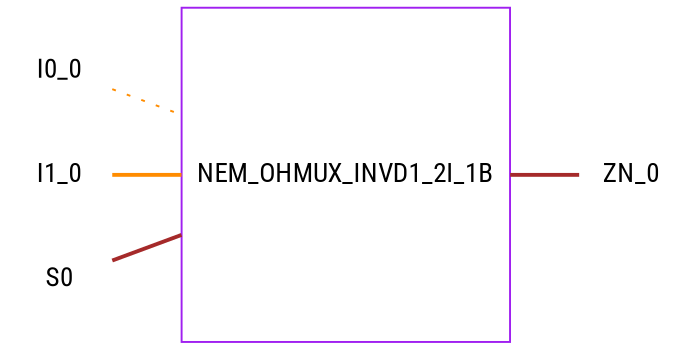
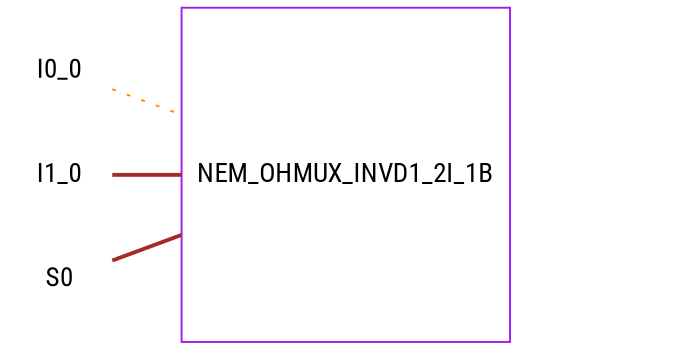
(147, 175) -> (147, 175)
(632, 175) -> none
